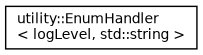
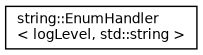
(101, 28) -> (101, 28)
